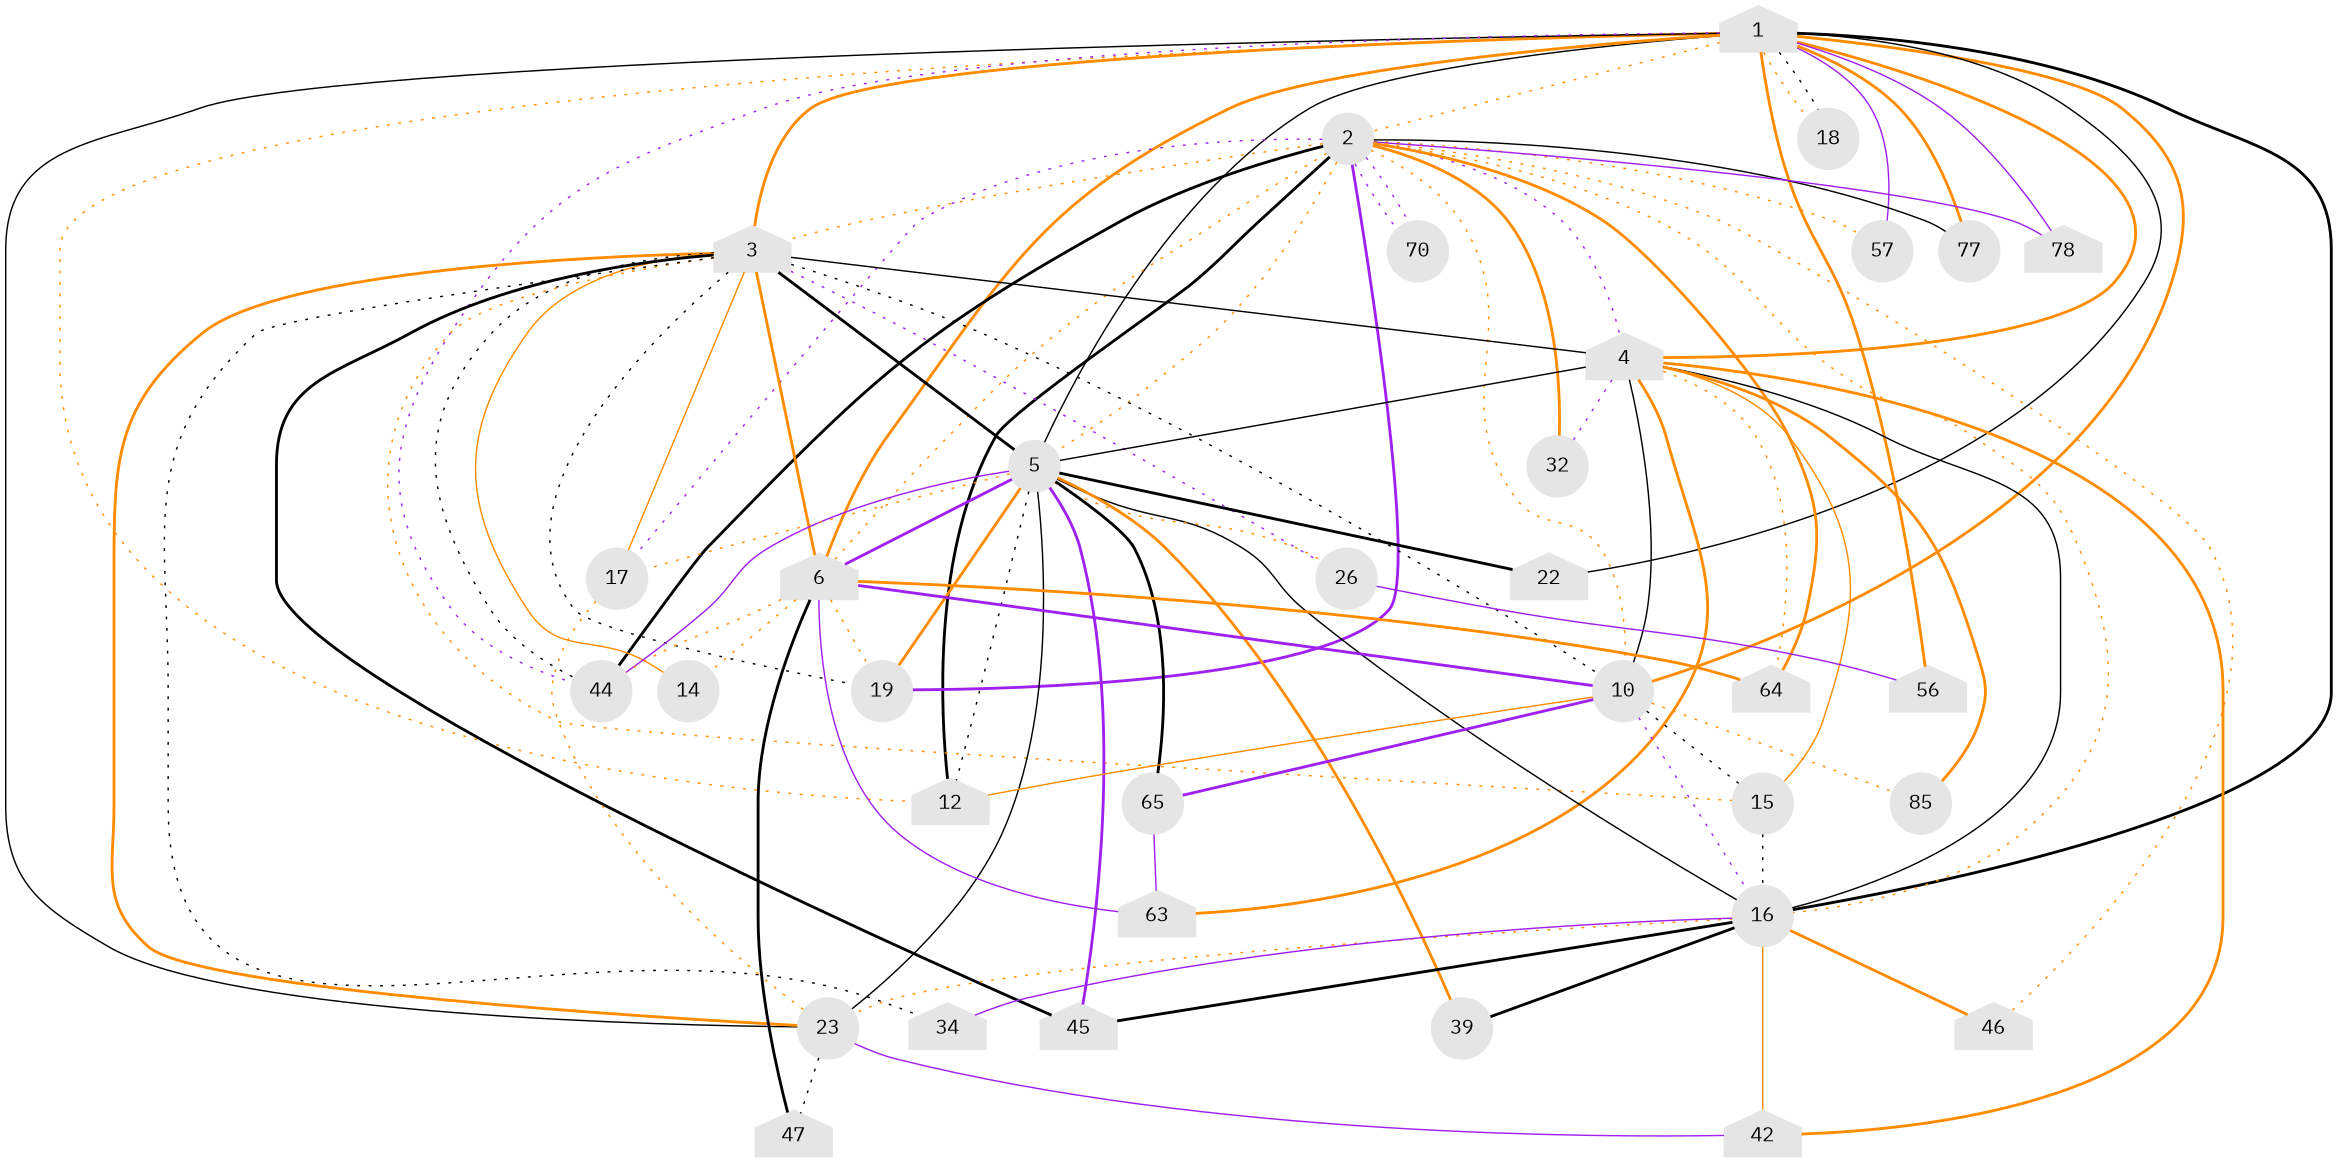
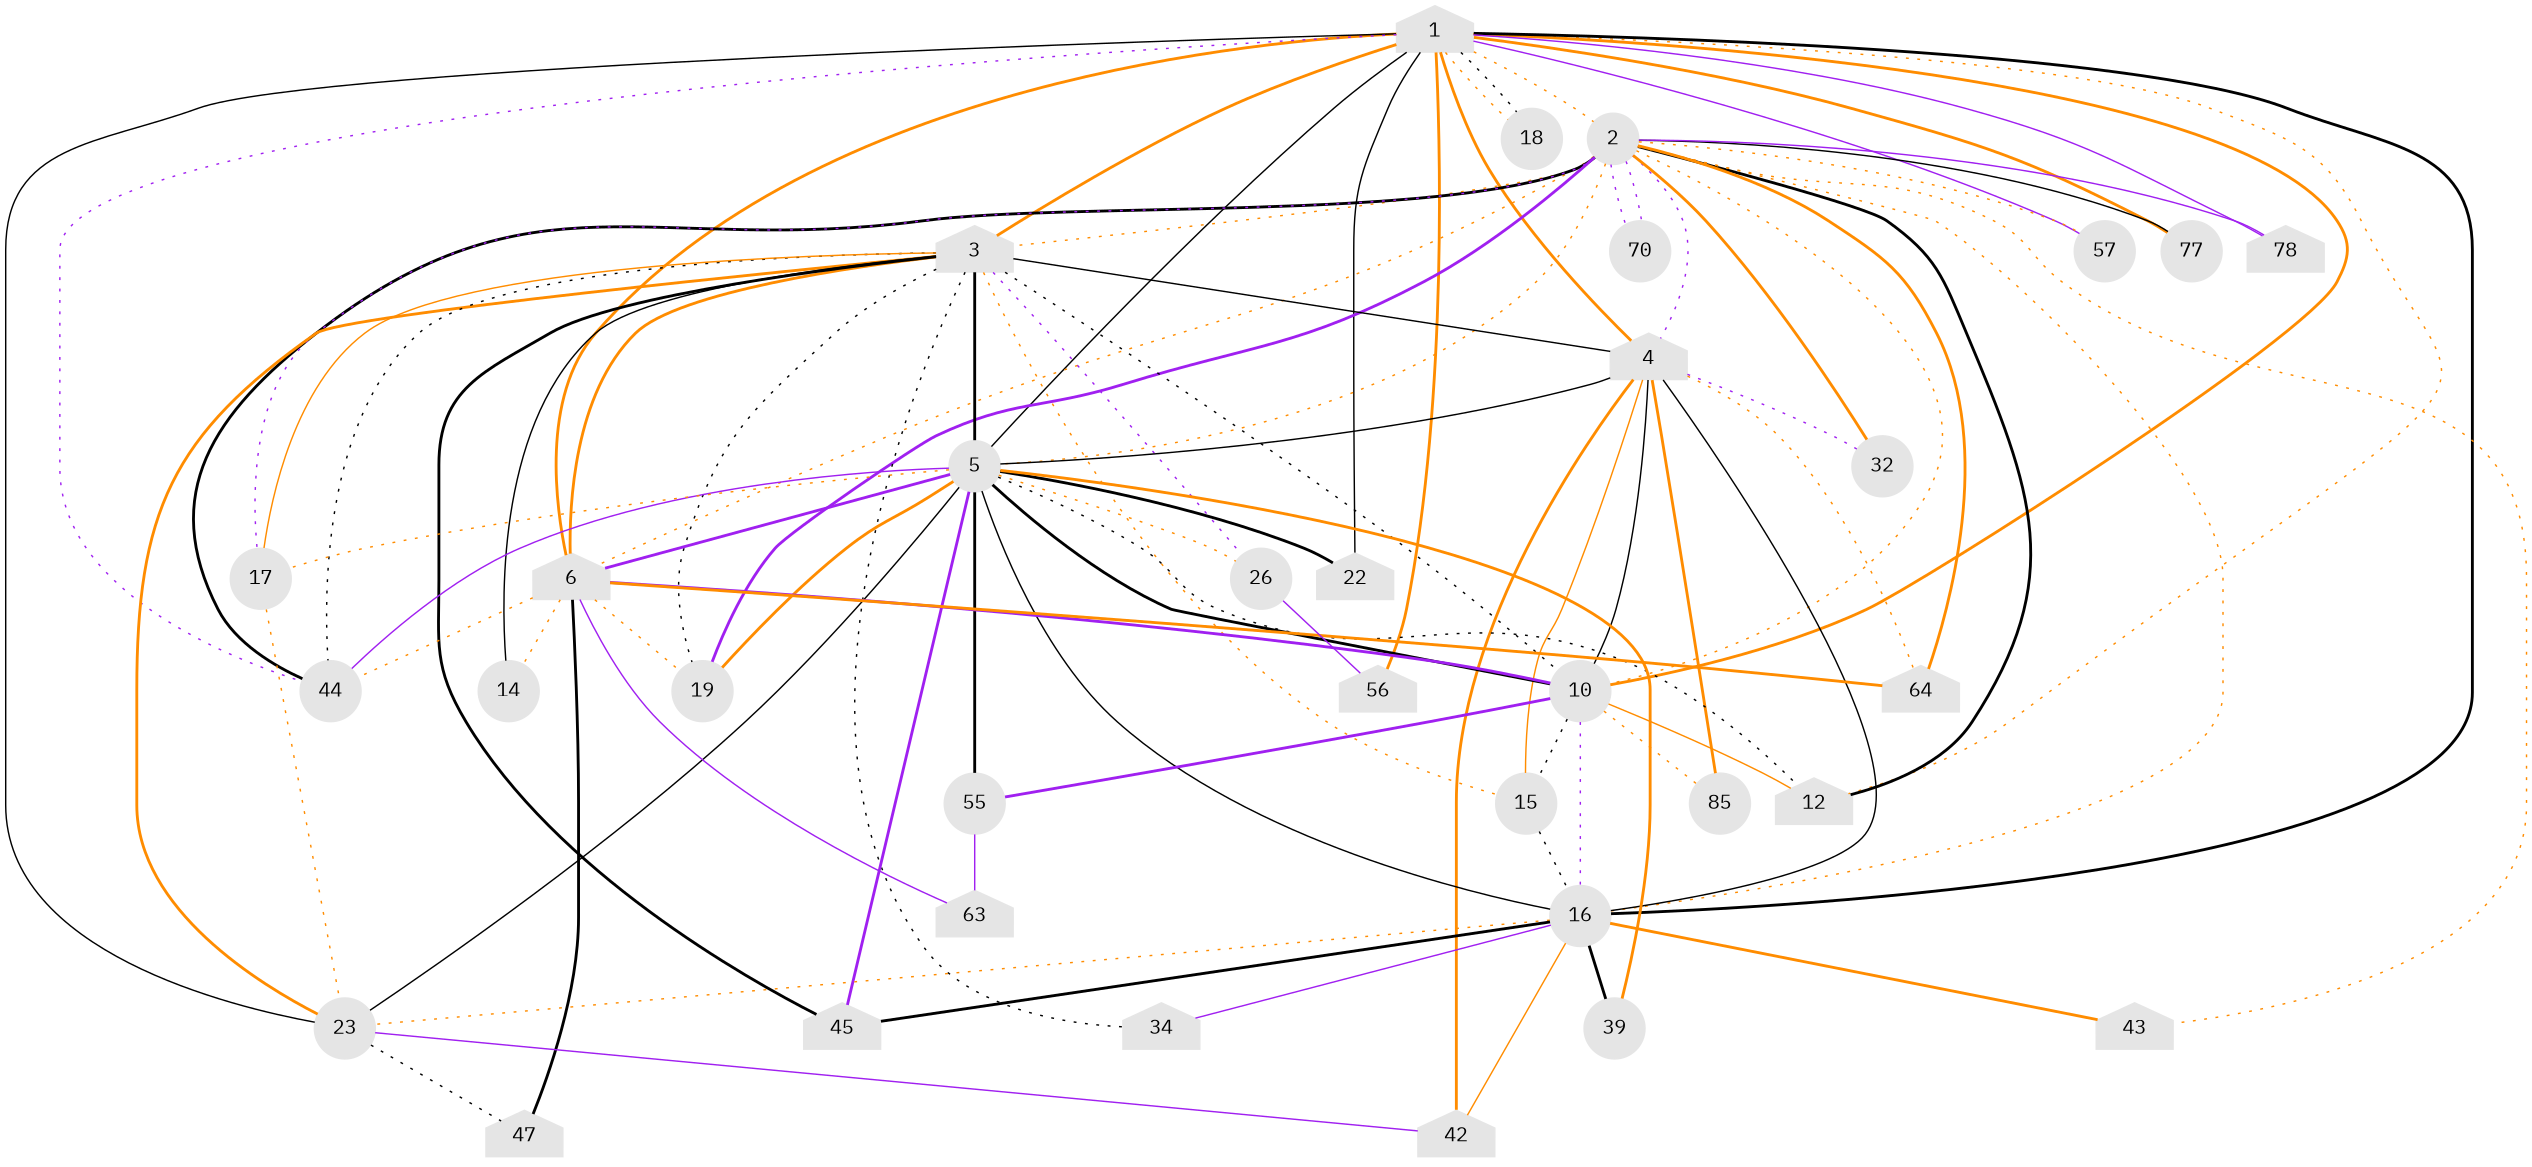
(478, 444) -> (562, 373)
none -> (1179, 611)
(1611, 779) -> none
(1153, 804) -> (975, 804)
(1994, 1028) -> (2135, 1028)
